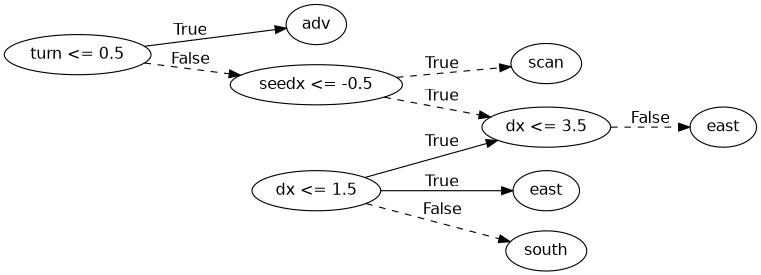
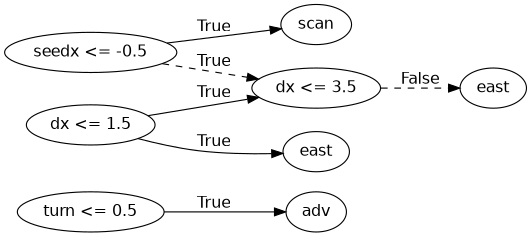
(187, 68) -> none
(448, 73) -> (219, 37)
(546, 251) -> none
